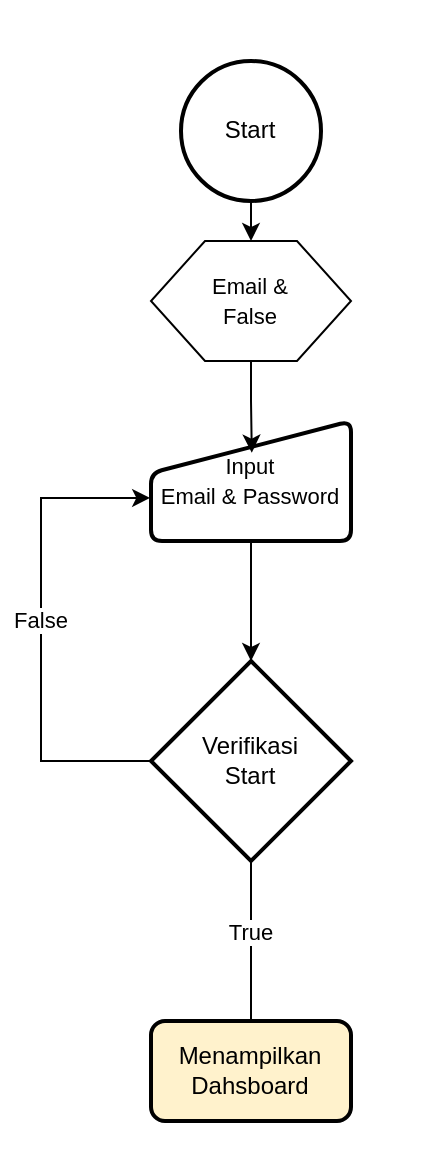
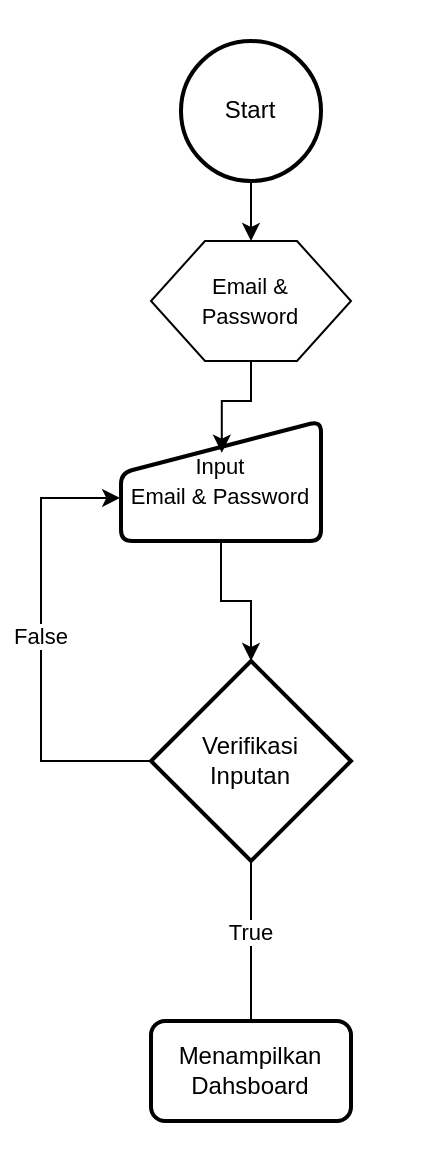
(251, 131) -> (251, 111)
(251, 301) -> (251, 301)
(251, 481) -> (221, 481)
(251, 761) -> (251, 761)
(251, 1071) -> (251, 1071)
